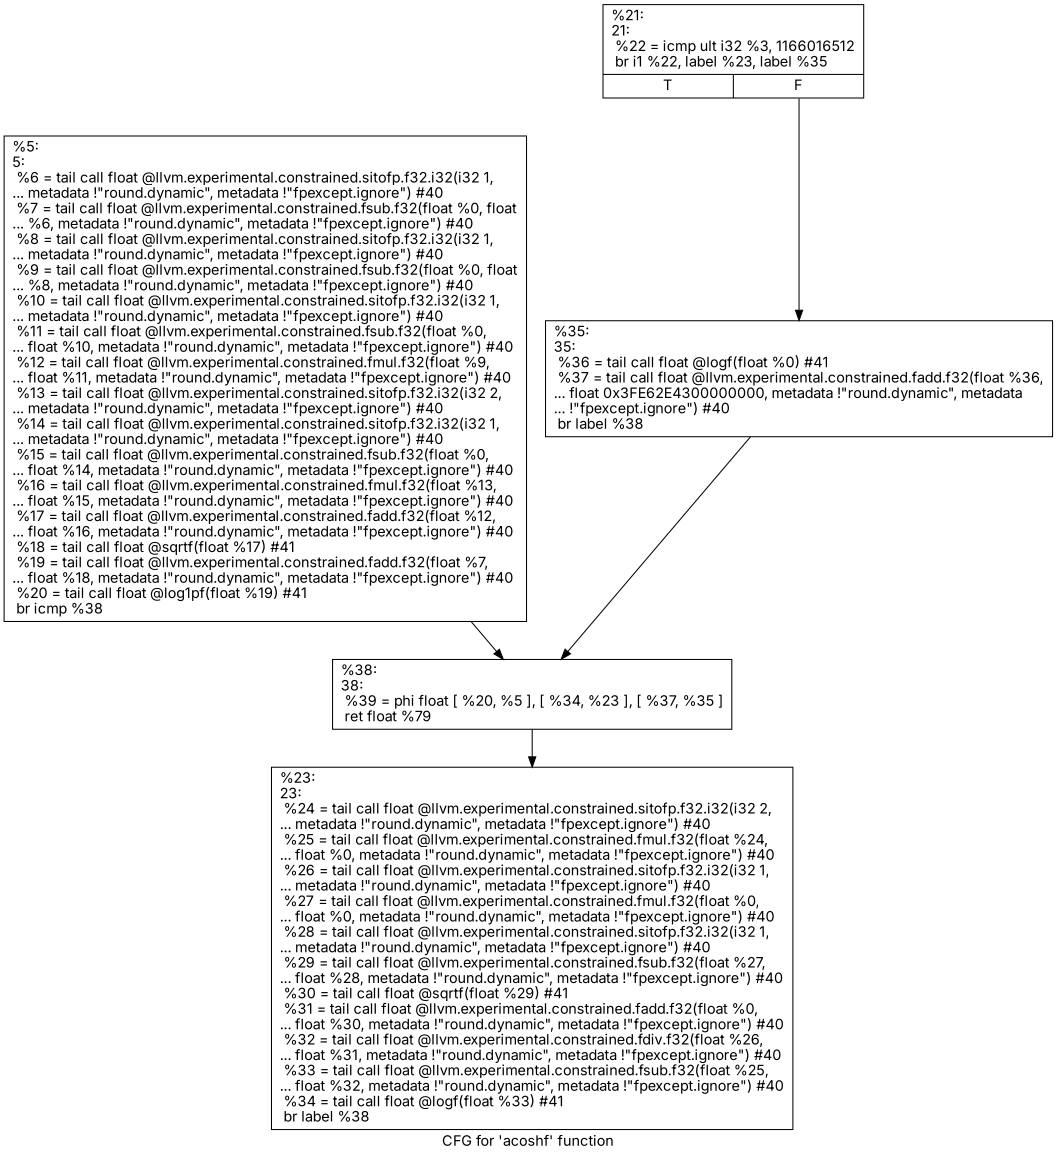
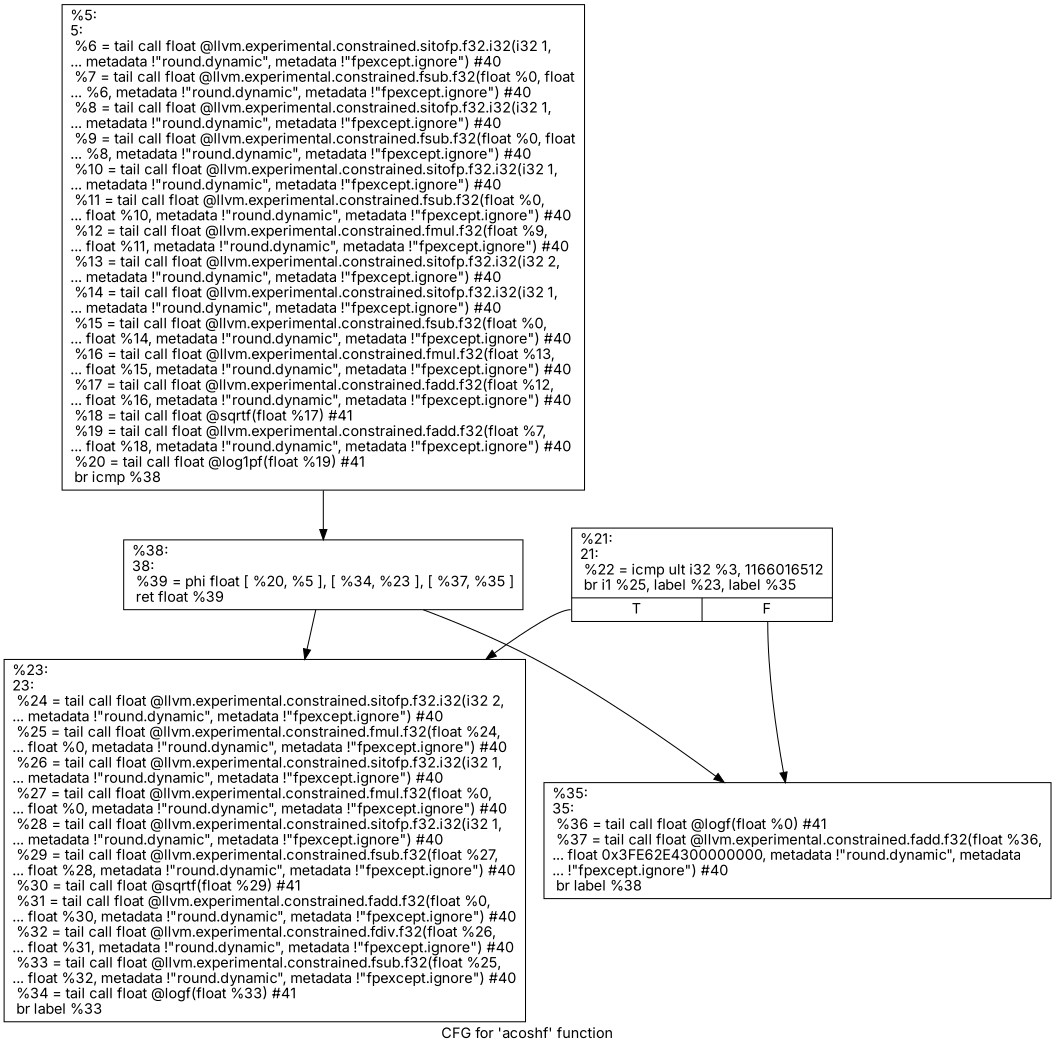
(719, 62) -> (688, 586)
(659, 544) -> (576, 682)
none -> (531, 628)
(386, 717) -> (179, 597)
(325, 1117) -> (57, 1009)
